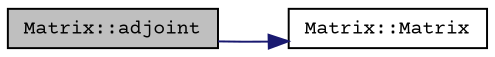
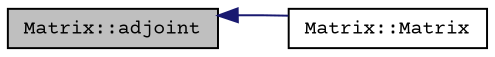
(243, 42) -> (263, 15)
